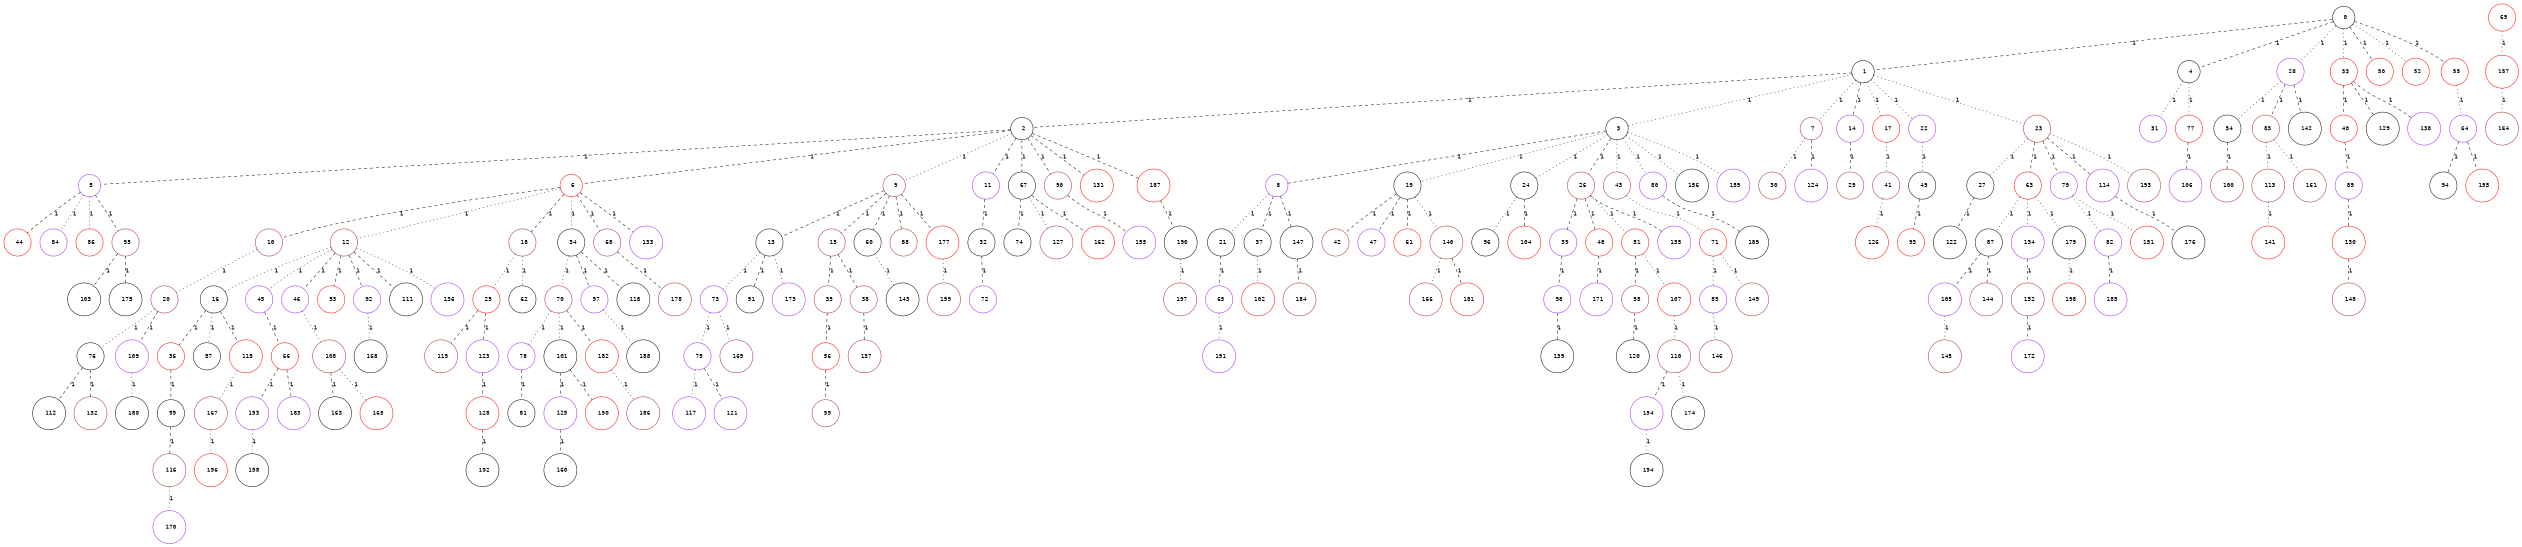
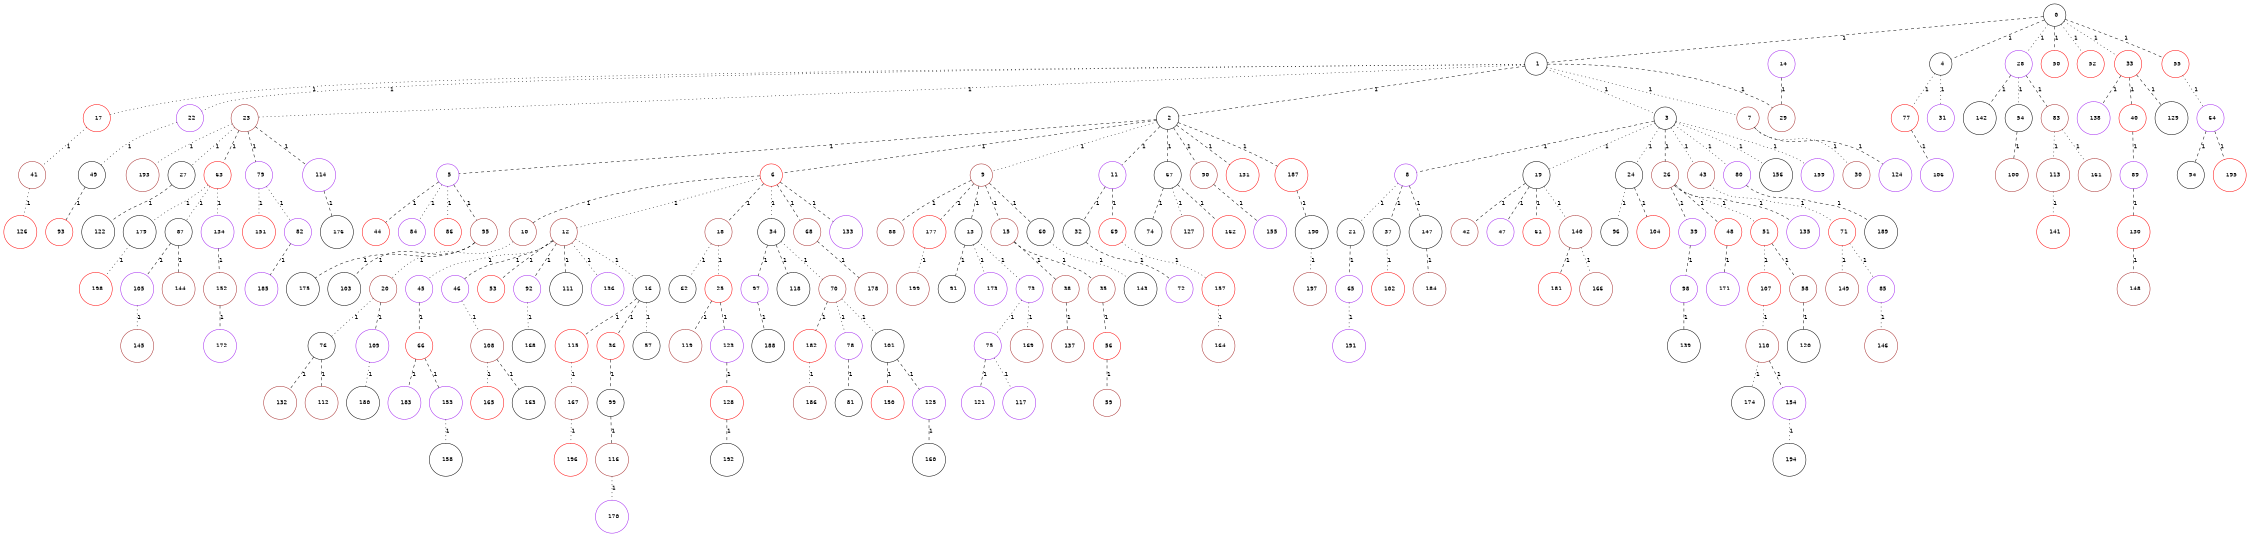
(1857, 99) -> (1663, 73)
none -> (1112, 204)
(618, 327) -> (761, 316)
(49, 413) -> (322, 403)
